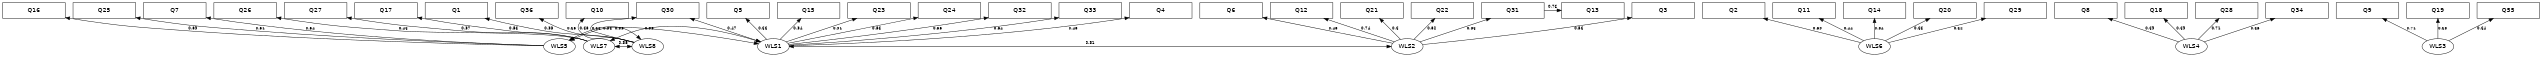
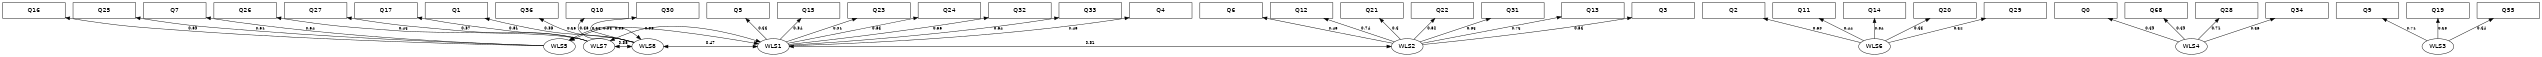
(1551, 10) -> (1489, 31)
(2086, 10) -> (2086, 10)
(2156, 10) -> (2156, 10)
(514, 28) -> (514, 28)
(724, 30) -> (710, 47)
